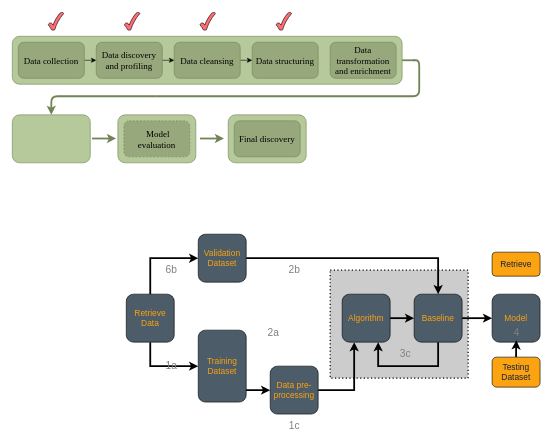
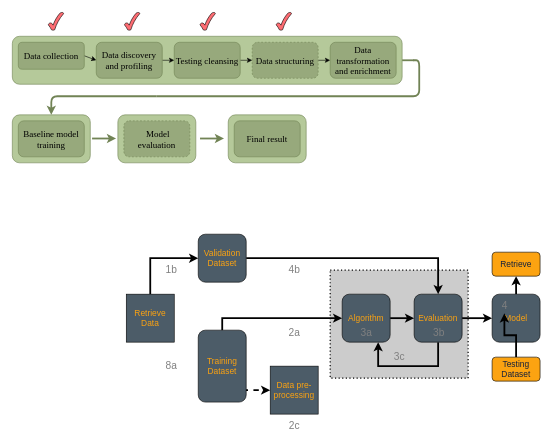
(51, 60) -> (51, 56)
(207, 60) -> (207, 60)
(285, 60) -> (285, 60)
none -> (324, 60)
none -> (51, 139)
(267, 139) -> (267, 139)
(172, 270) -> (172, 270)
(295, 270) -> (295, 270)
none -> (516, 289)
(150, 318) -> (150, 318)
none -> (273, 318)
(438, 318) -> (438, 318)
(273, 333) -> (294, 333)
none -> (366, 333)
none -> (439, 333)
(517, 334) -> (505, 307)
(405, 354) -> (399, 357)
(158, 366) -> none
(172, 366) -> (172, 366)
(516, 372) -> (516, 369)
(354, 388) -> none
(254, 390) -> (254, 390)
(294, 390) -> (294, 390)
(295, 426) -> (295, 426)
